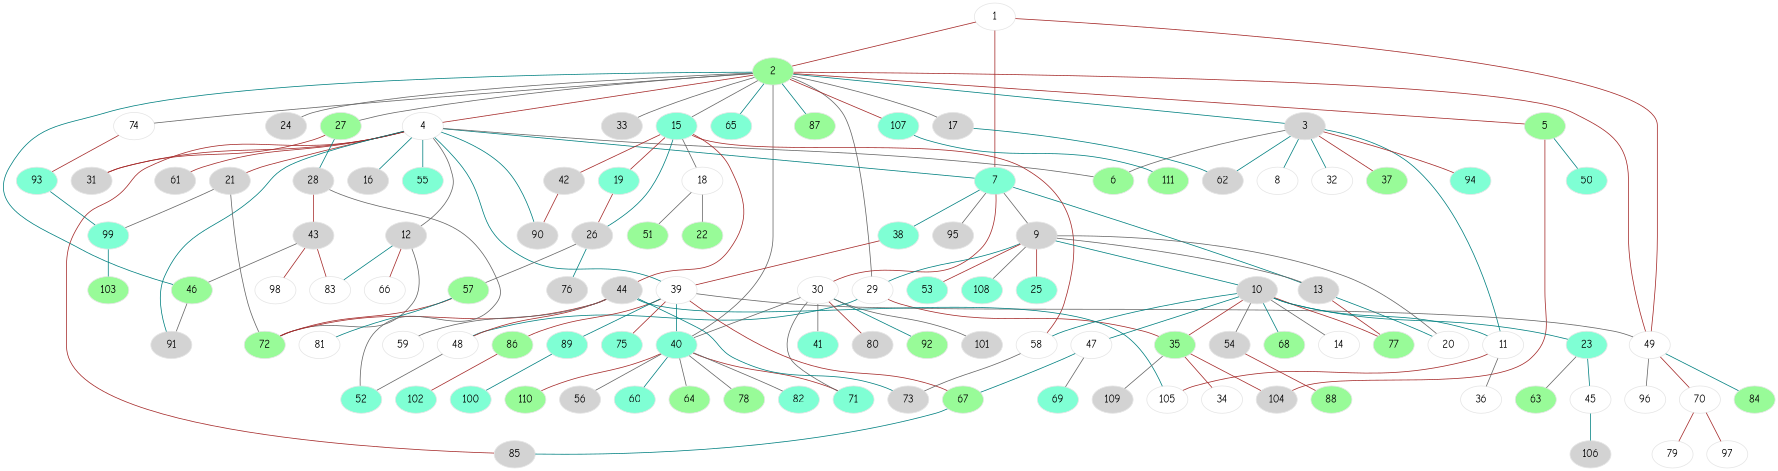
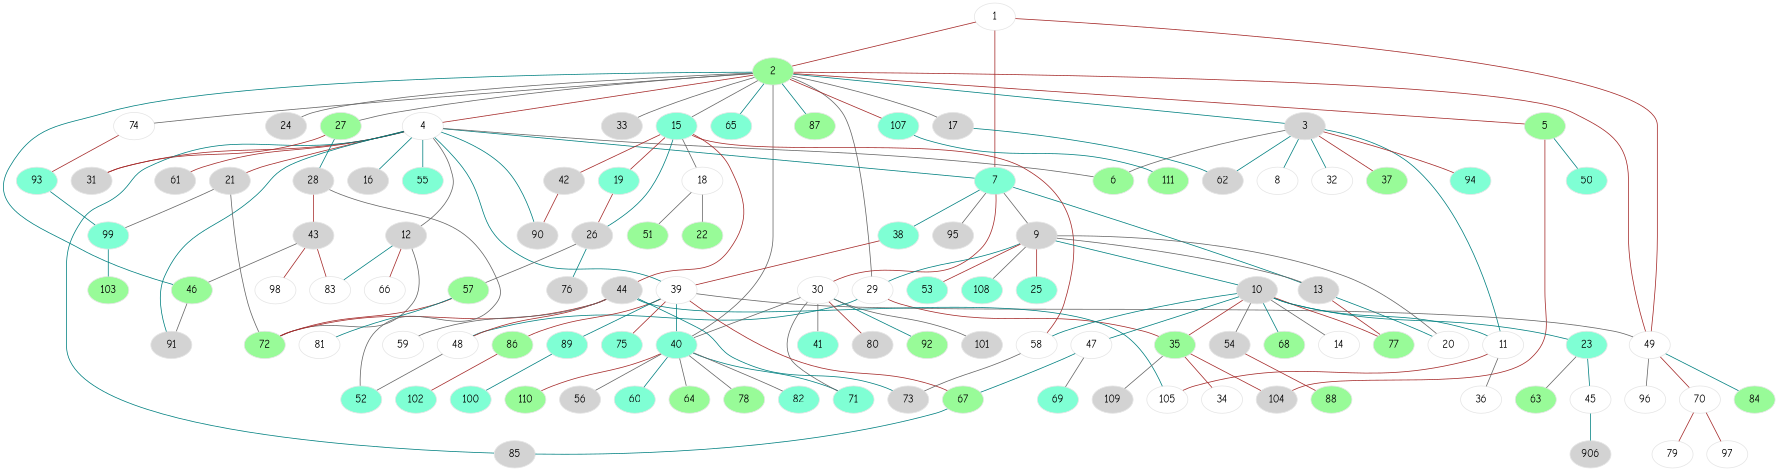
(66, 337) -> (66, 337)
(743, 368) -> (743, 368)
(1590, 454) -> (1590, 454)
